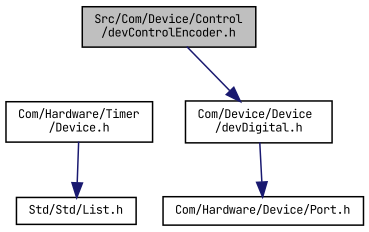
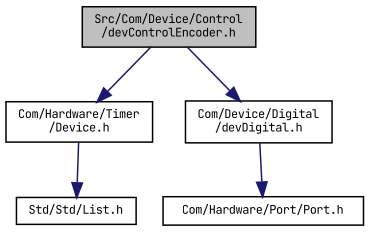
none -> (130, 69)
(259, 122) -> (259, 122)
(263, 211) -> (263, 211)
